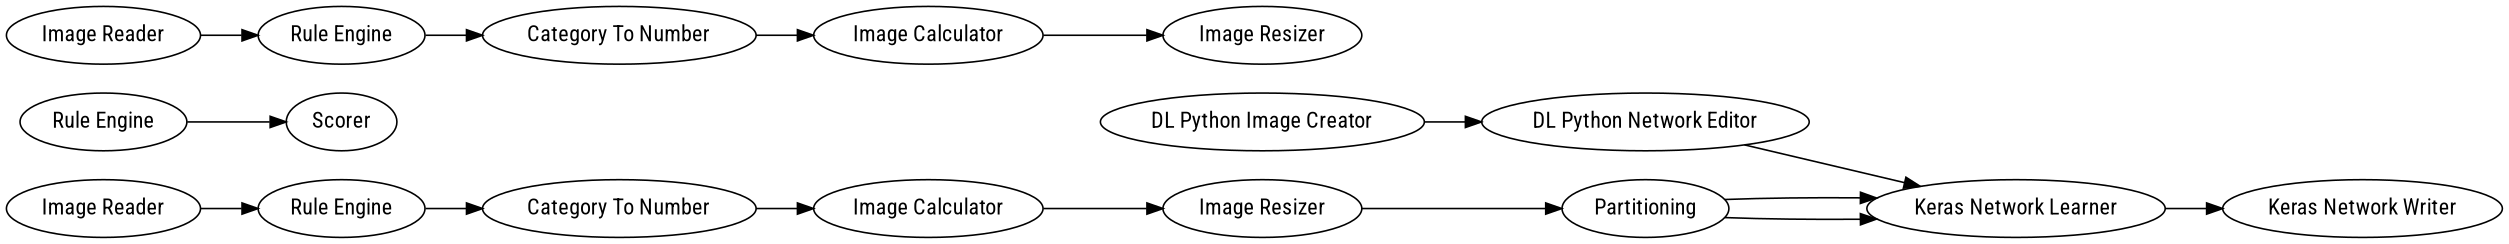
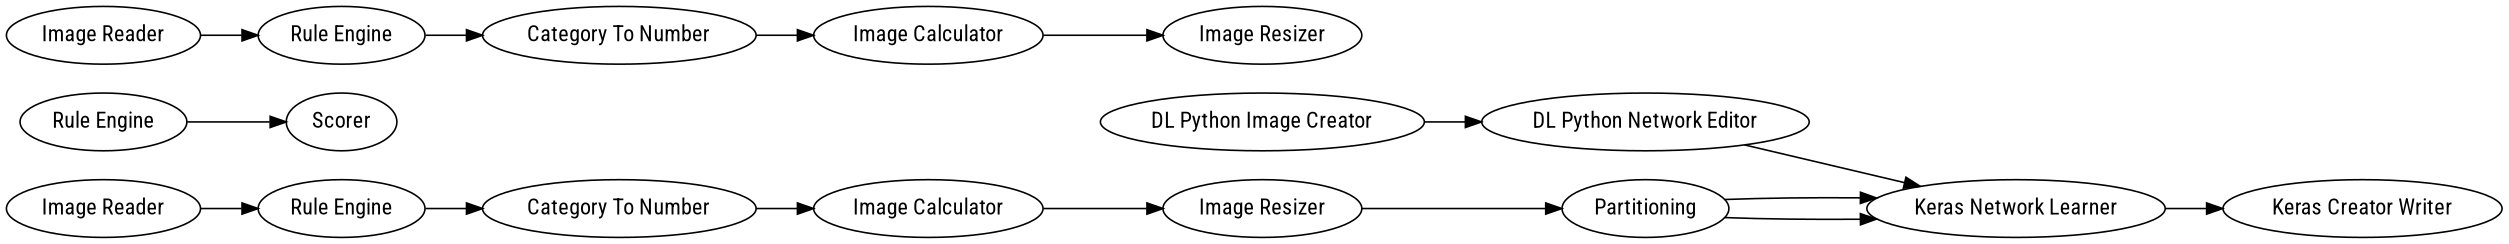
(2363, 209) -> (2363, 209)
